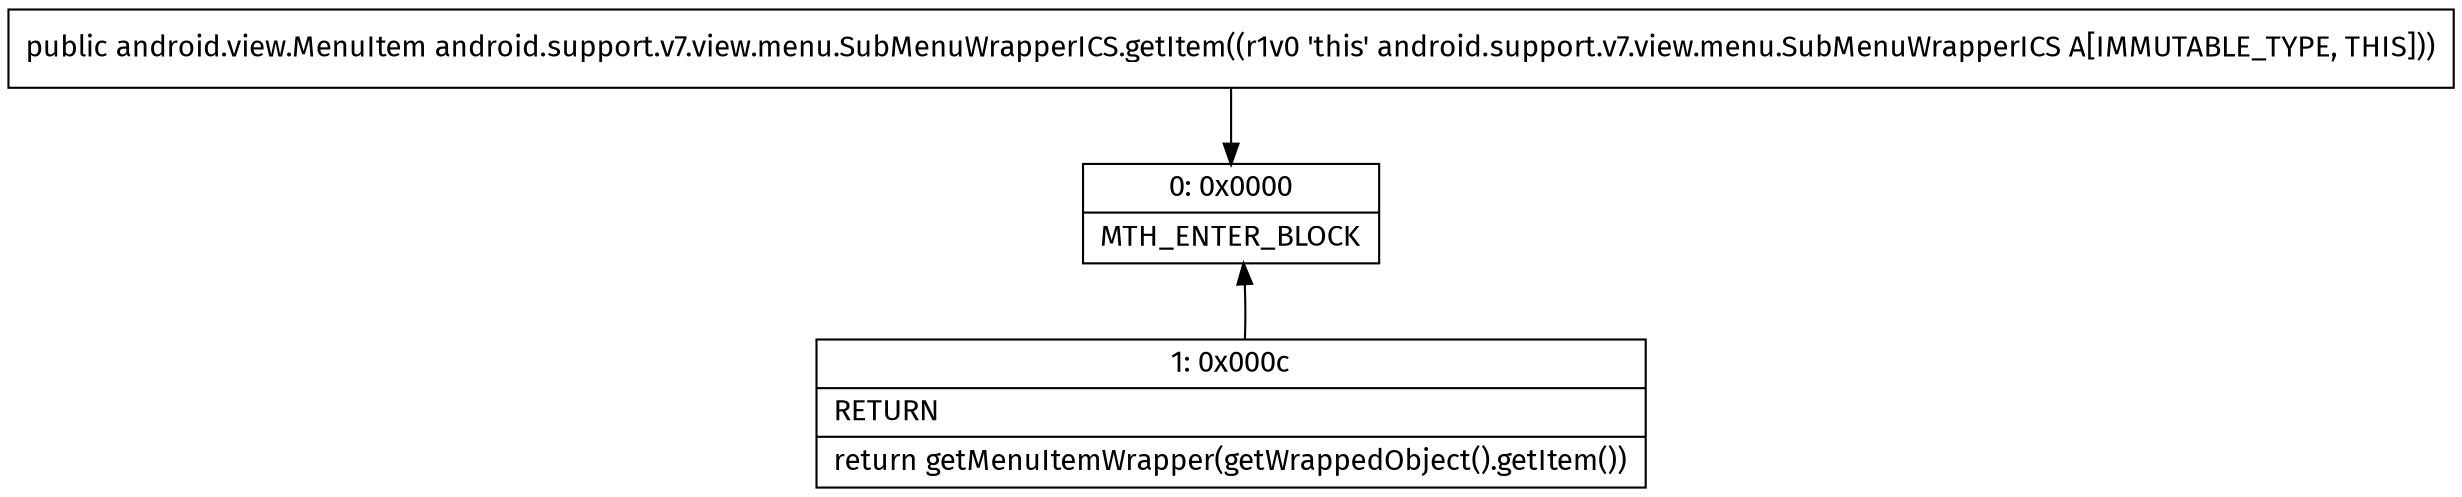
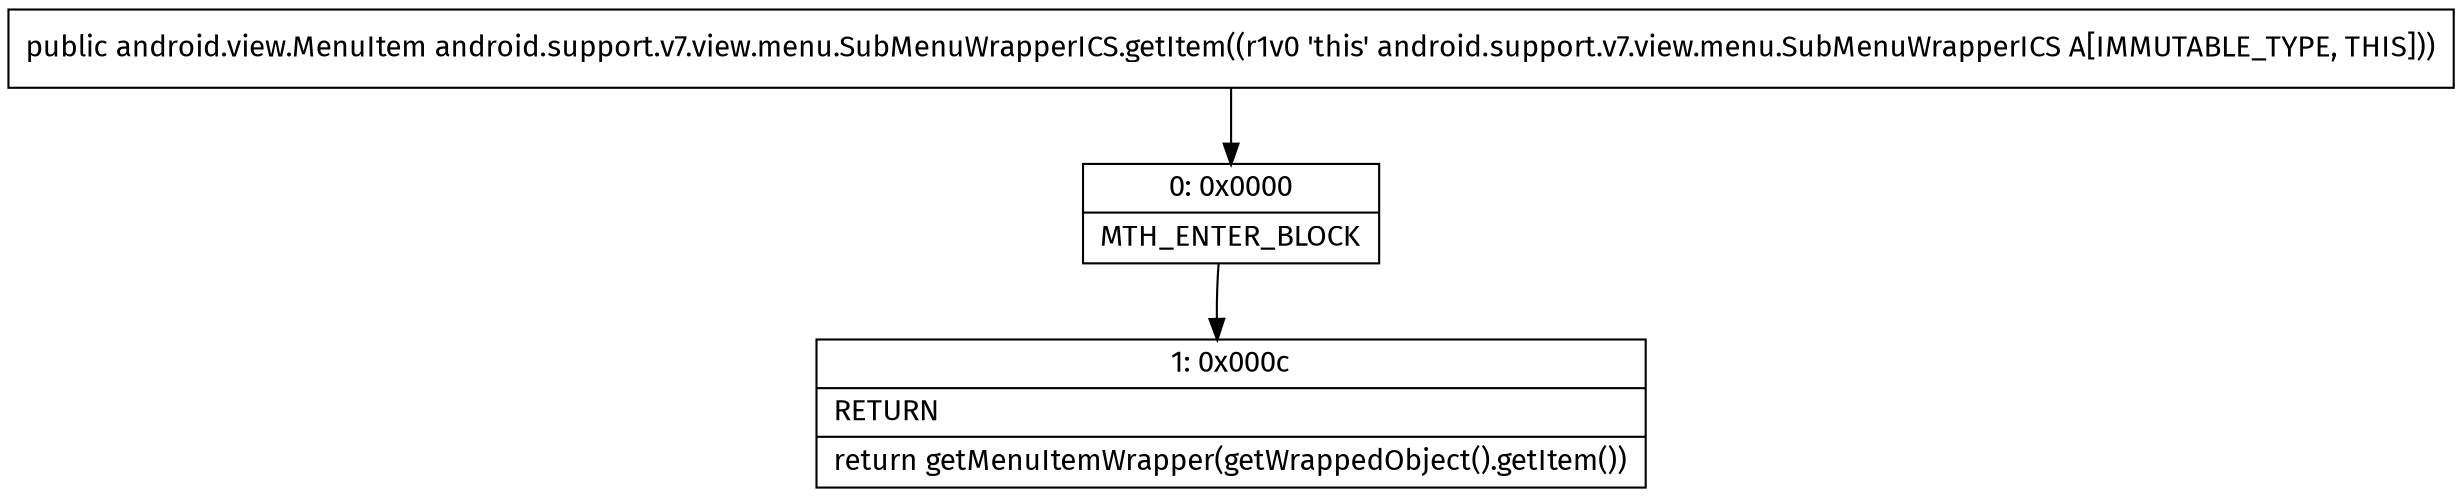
(1245, 312) -> (1217, 291)
